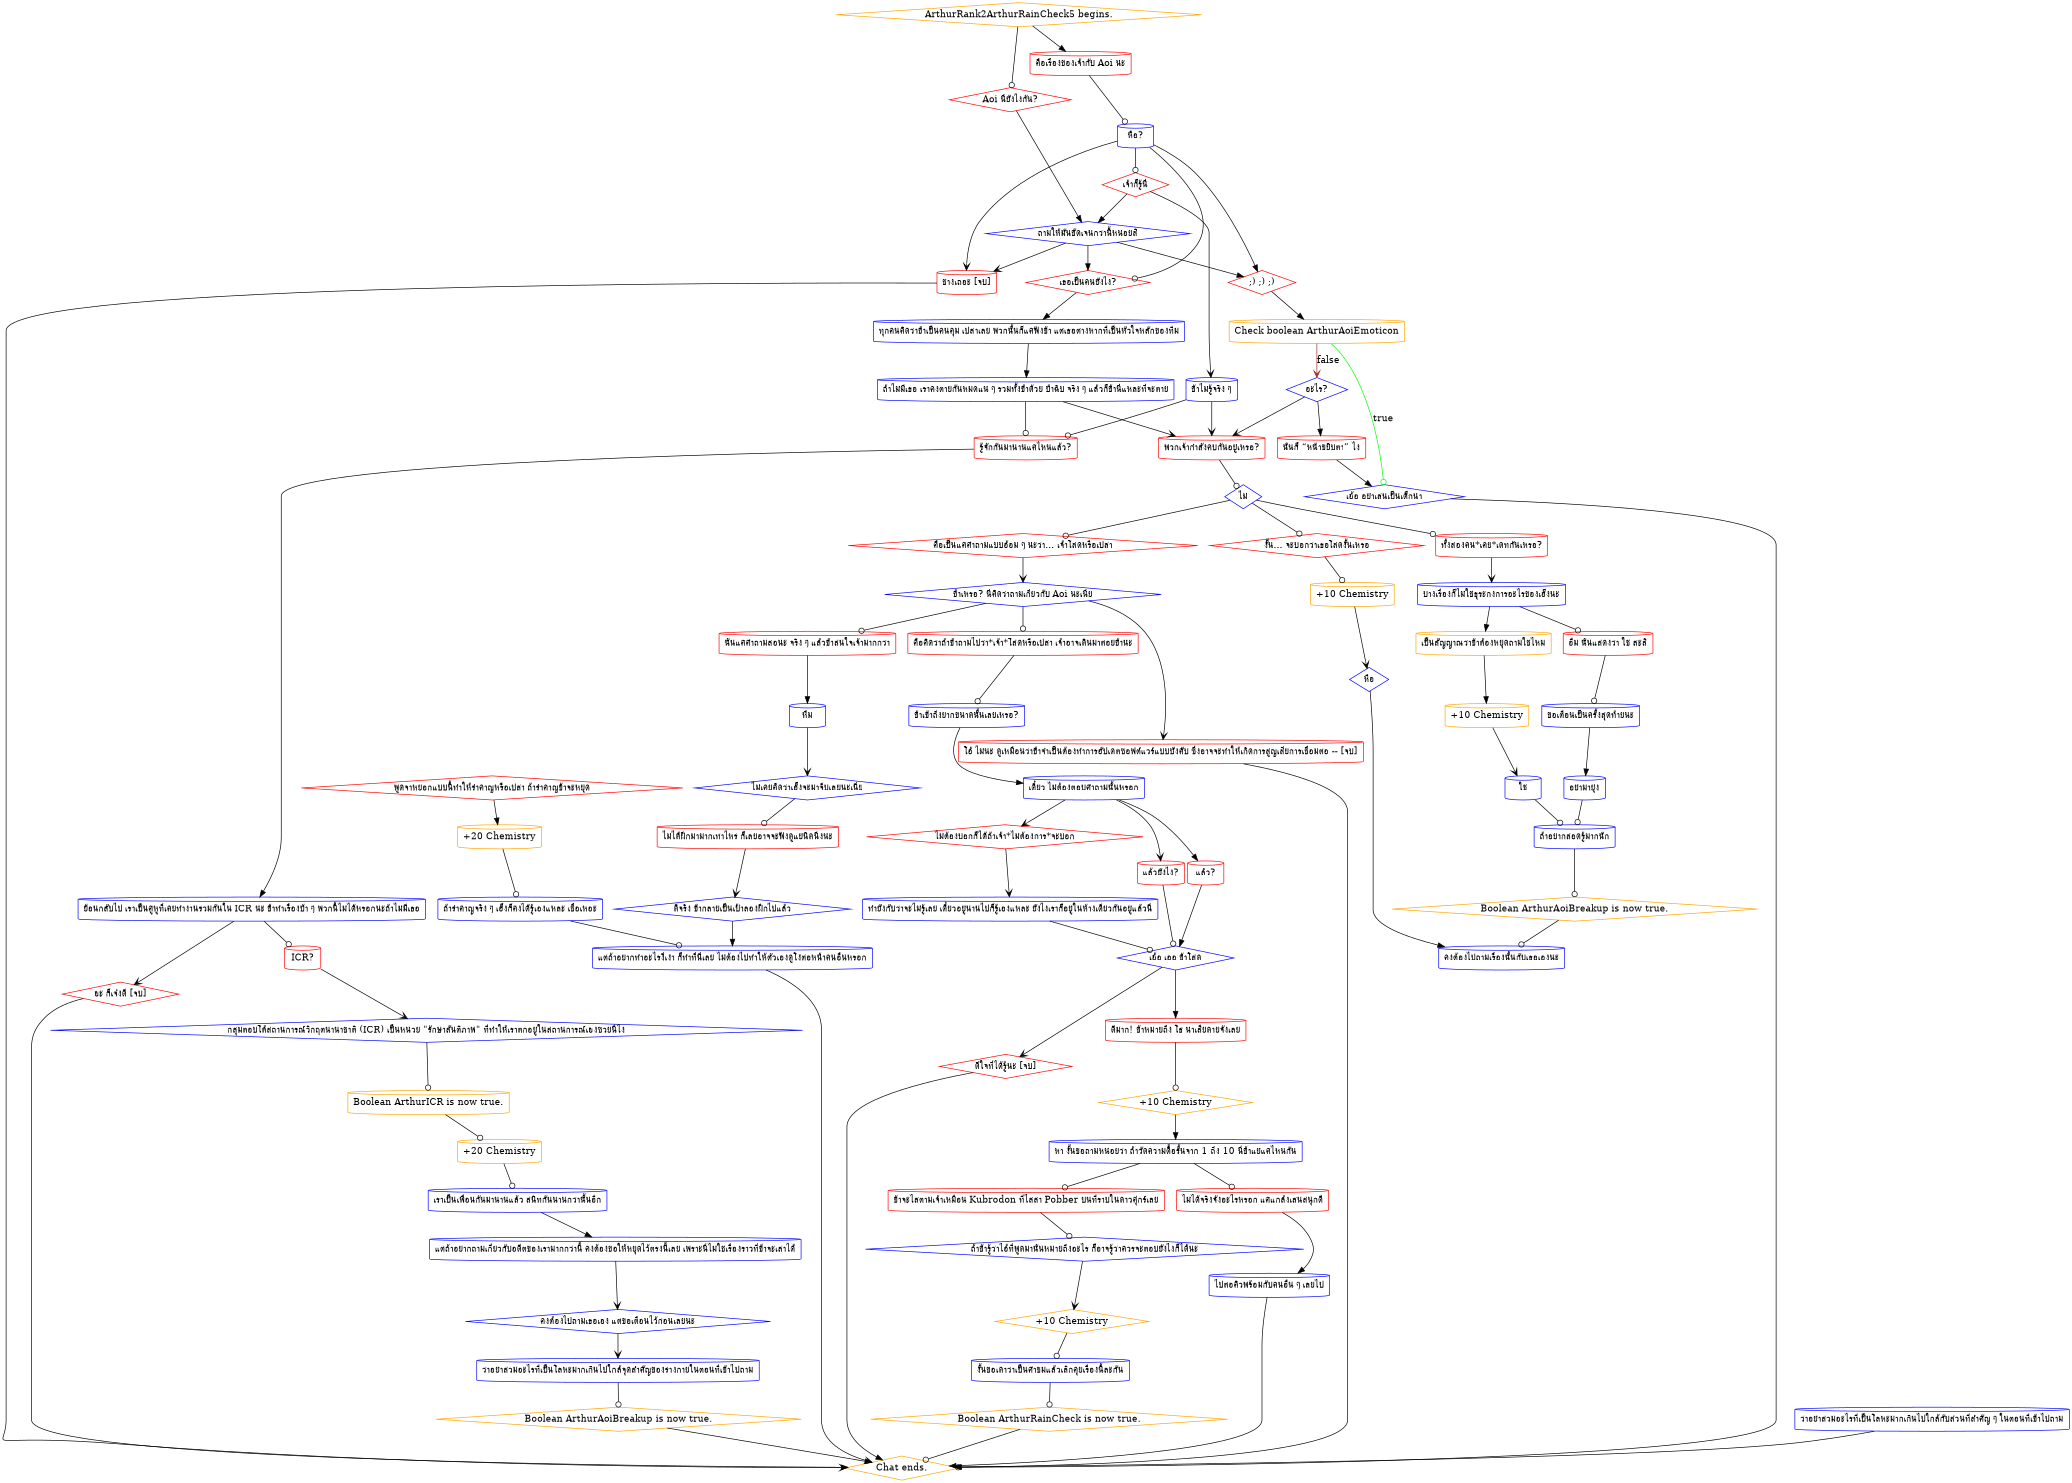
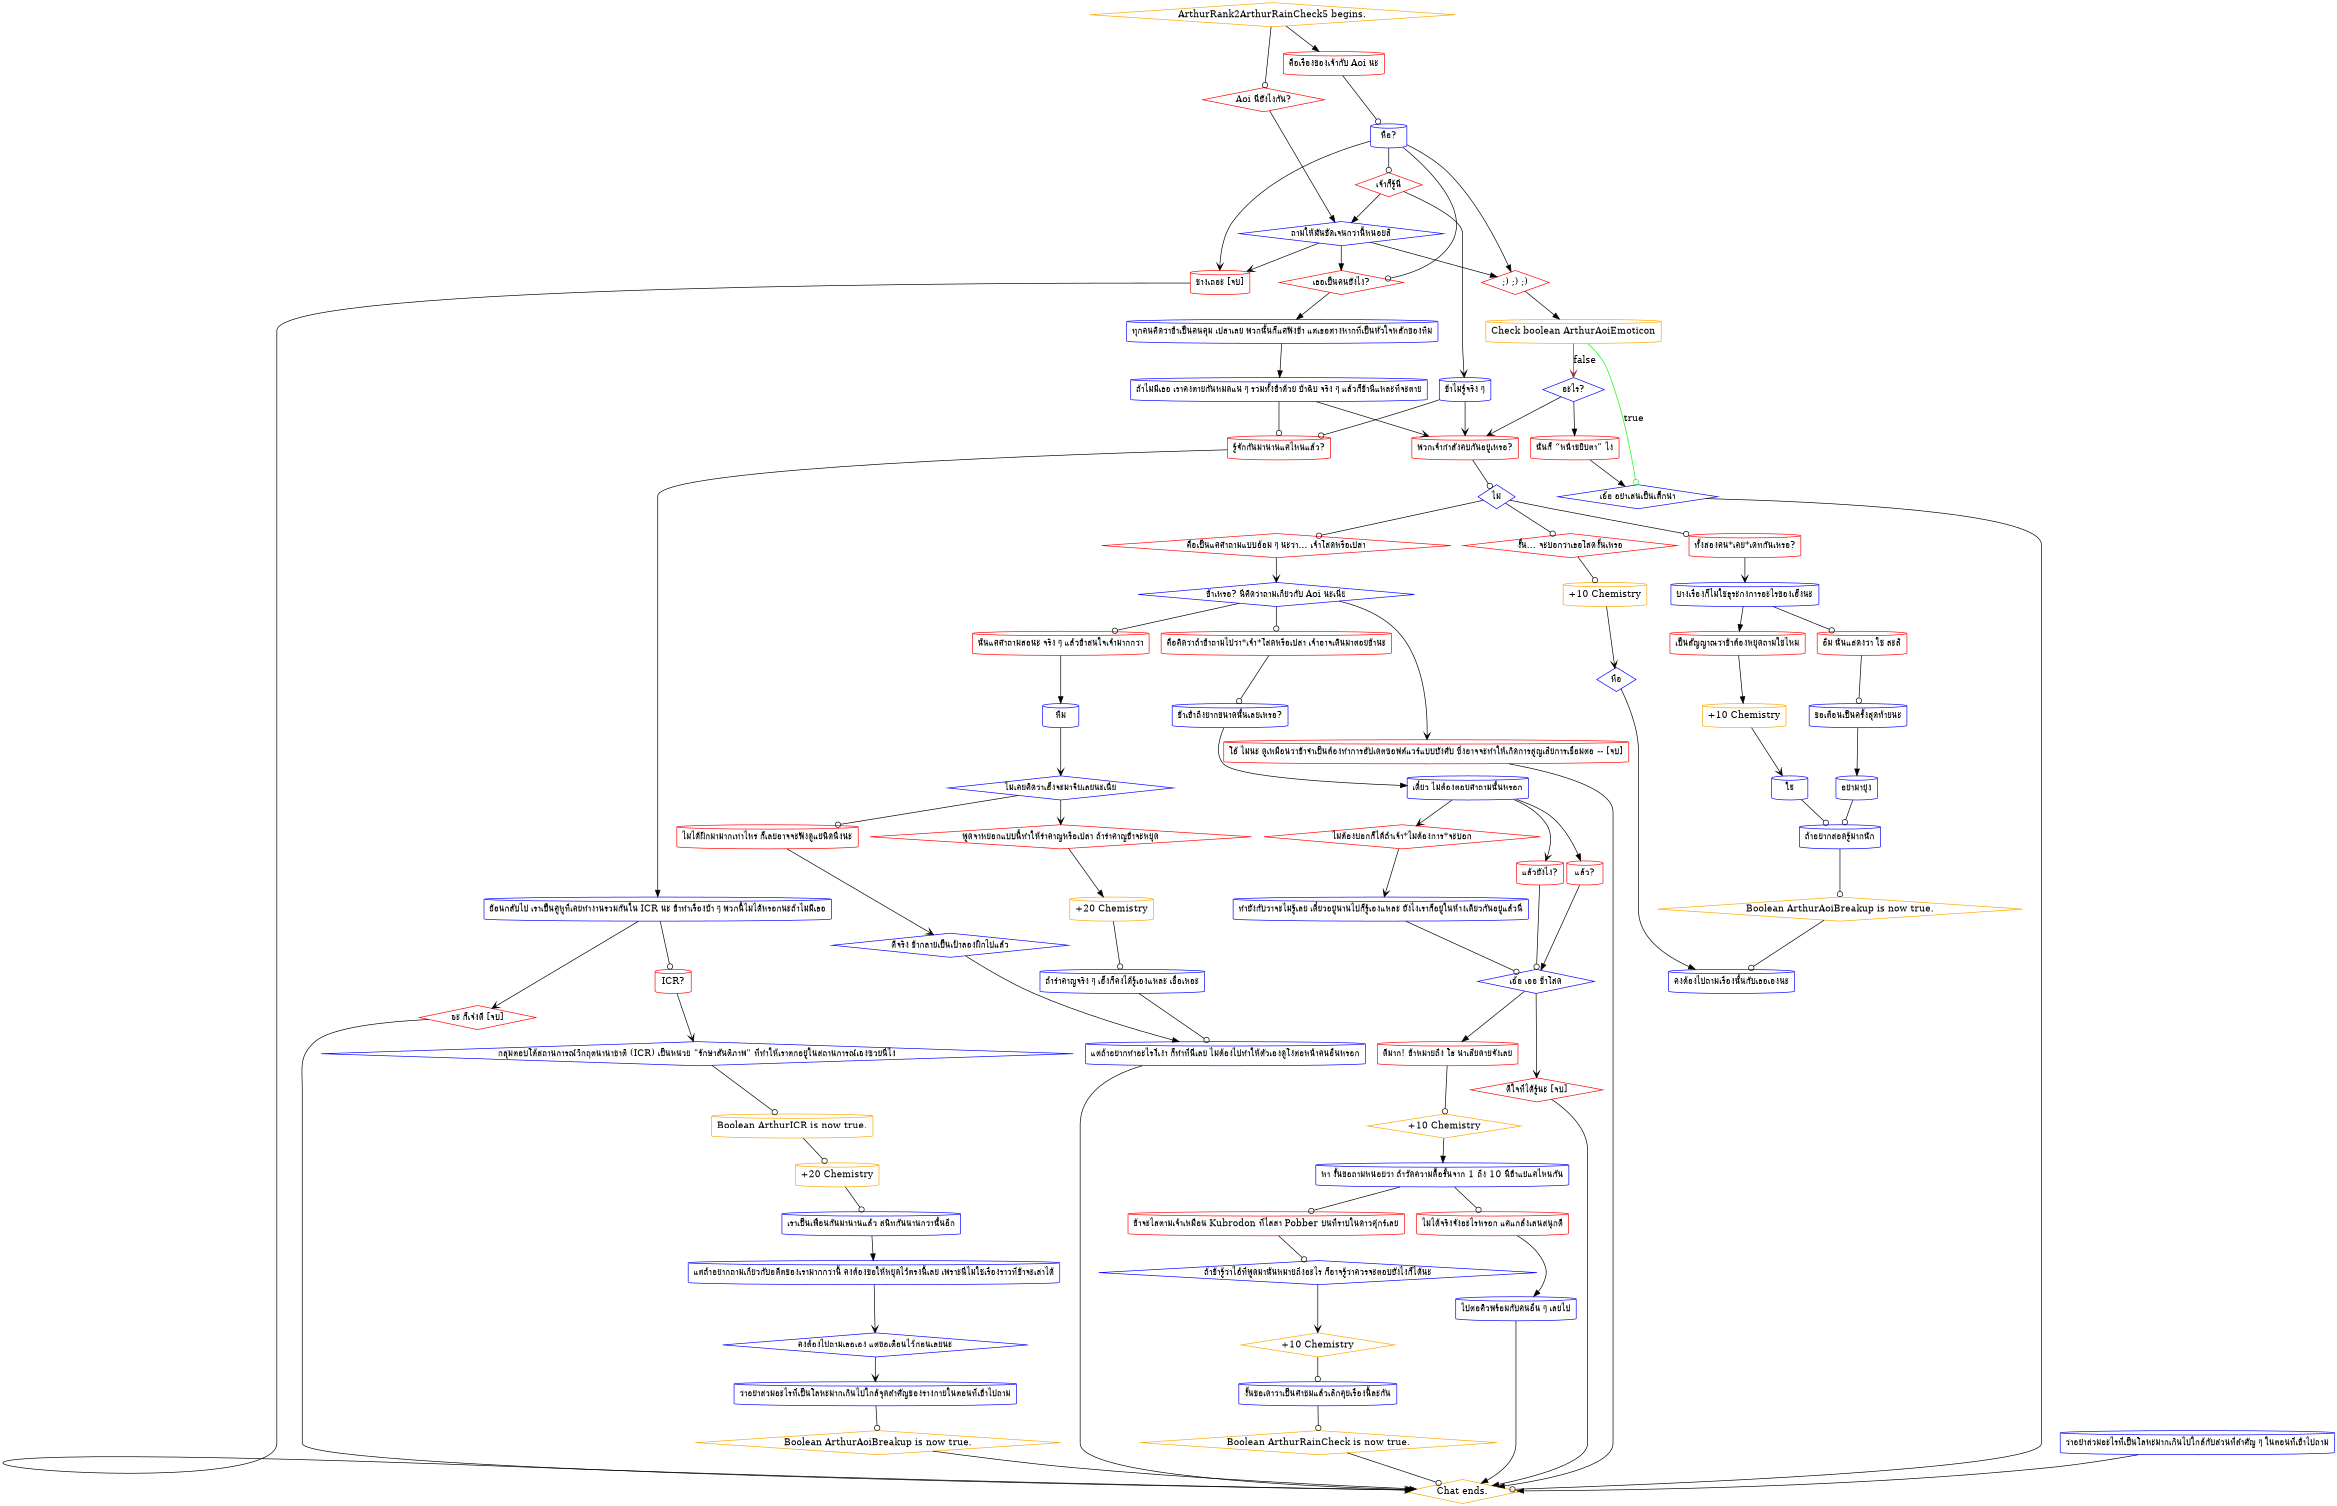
(1484, 643) -> (1738, 643)
none -> (1061, 809)
